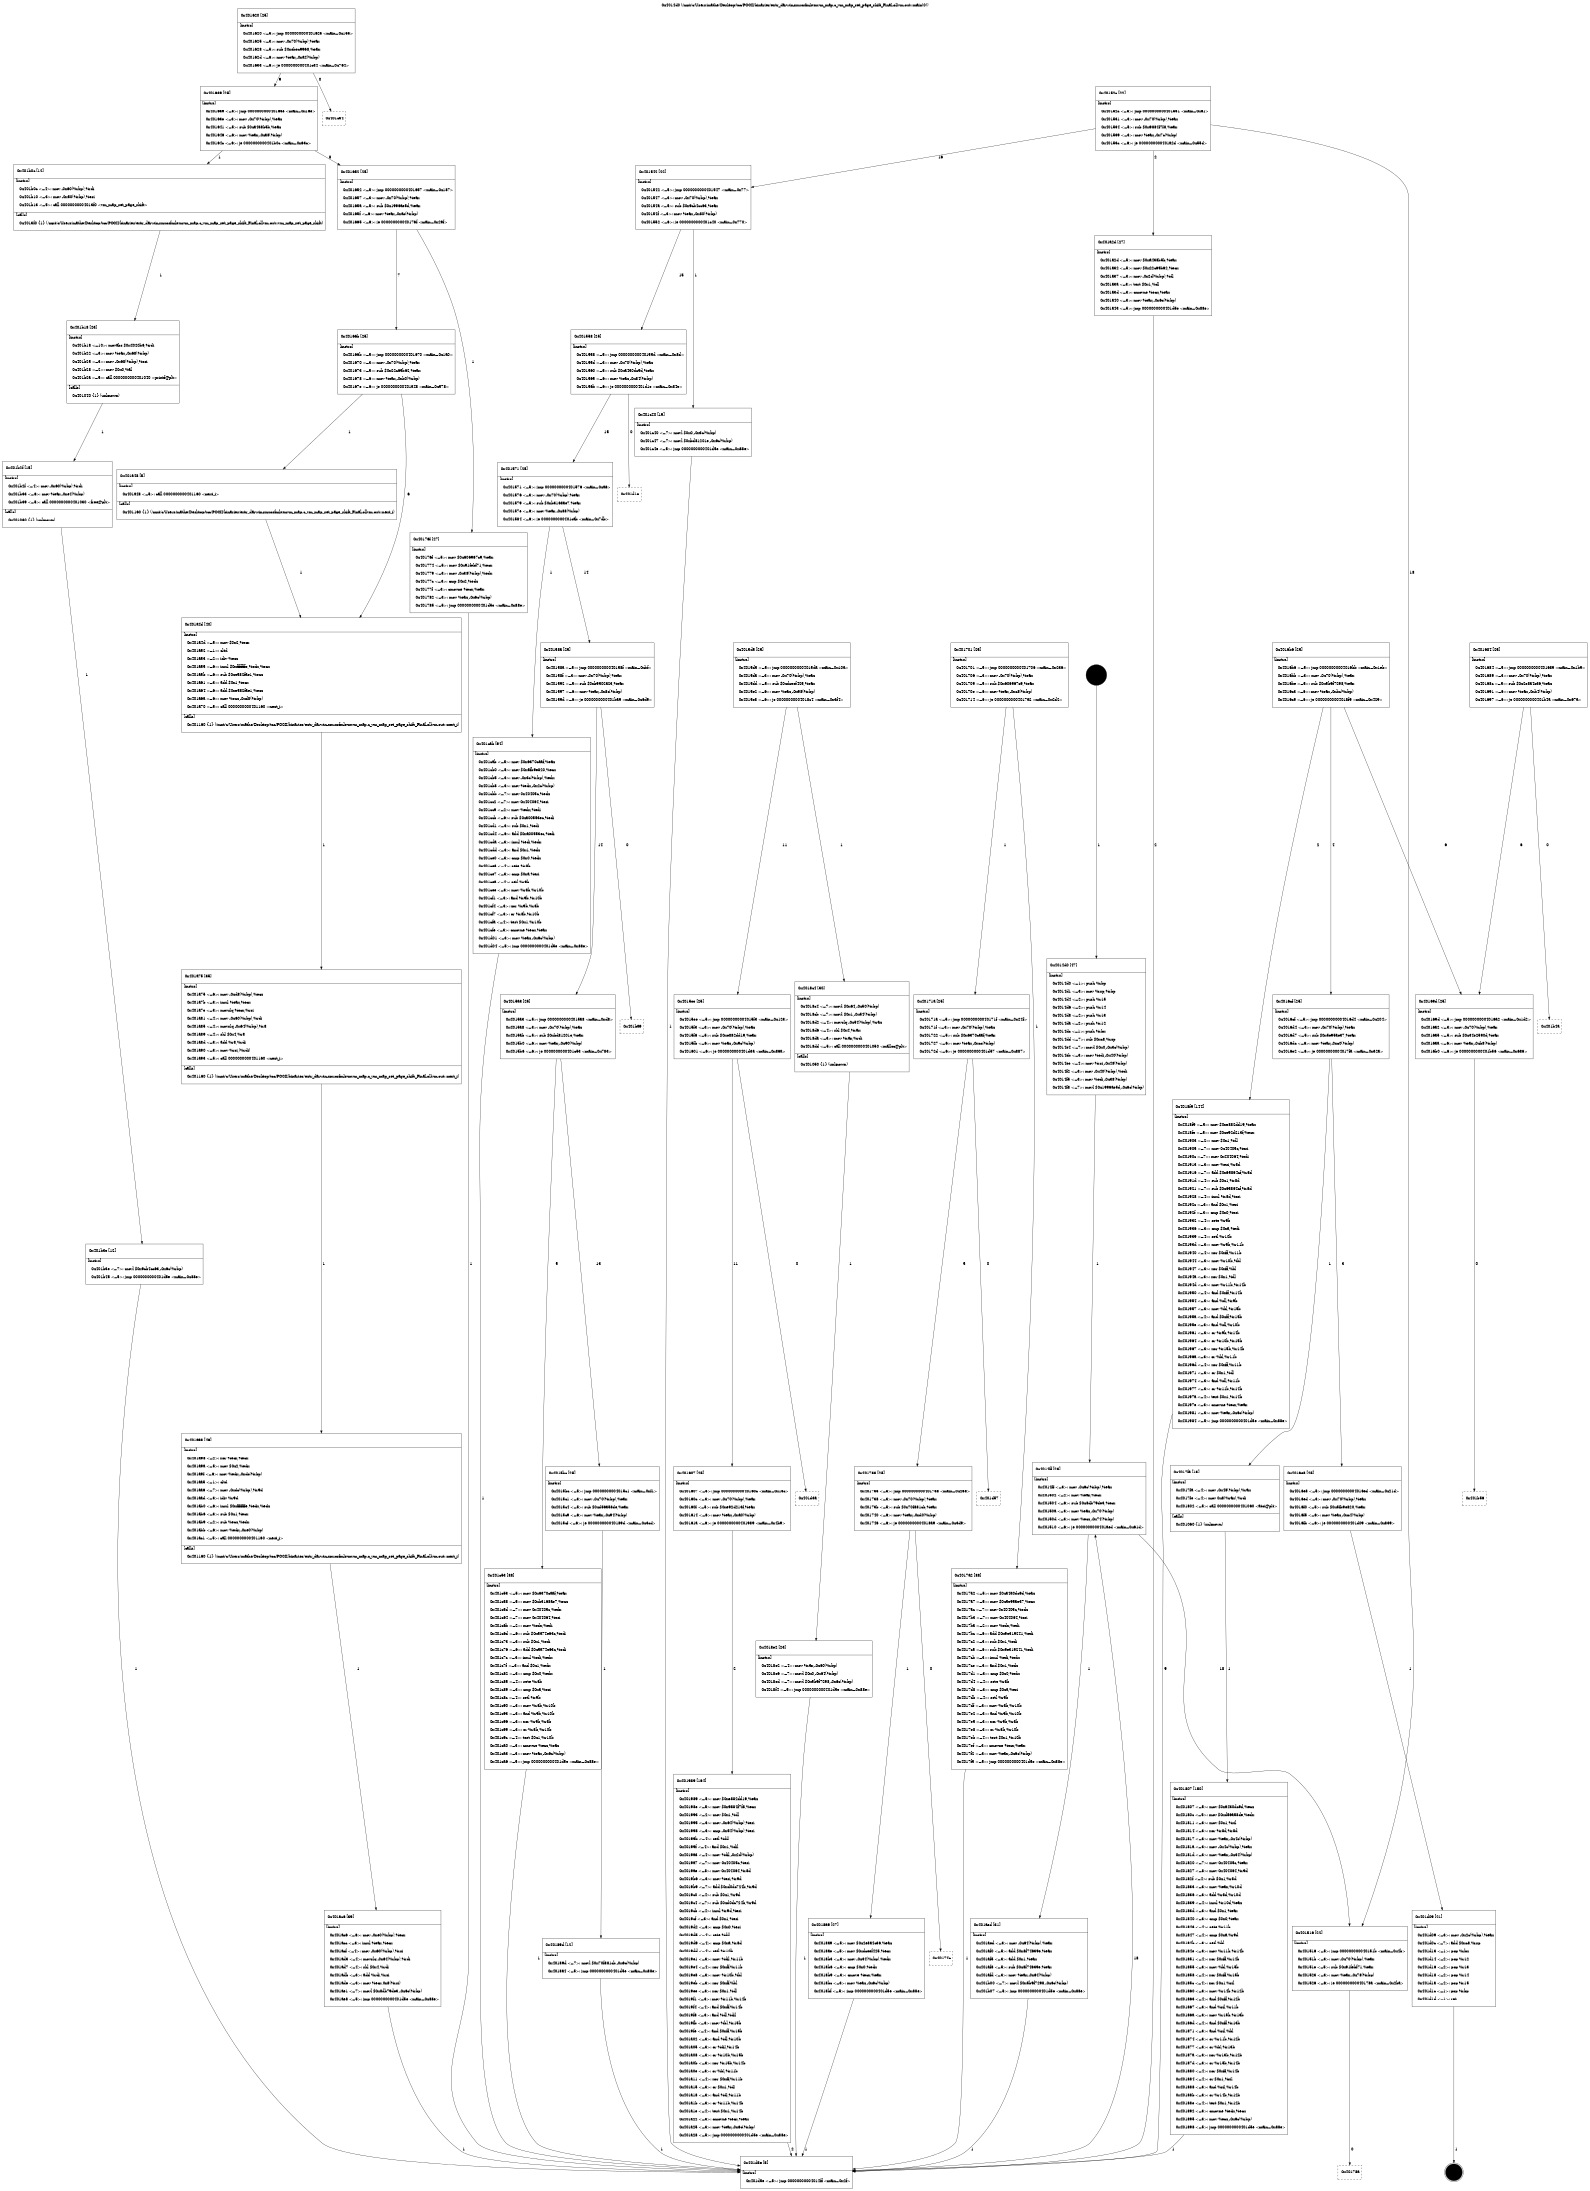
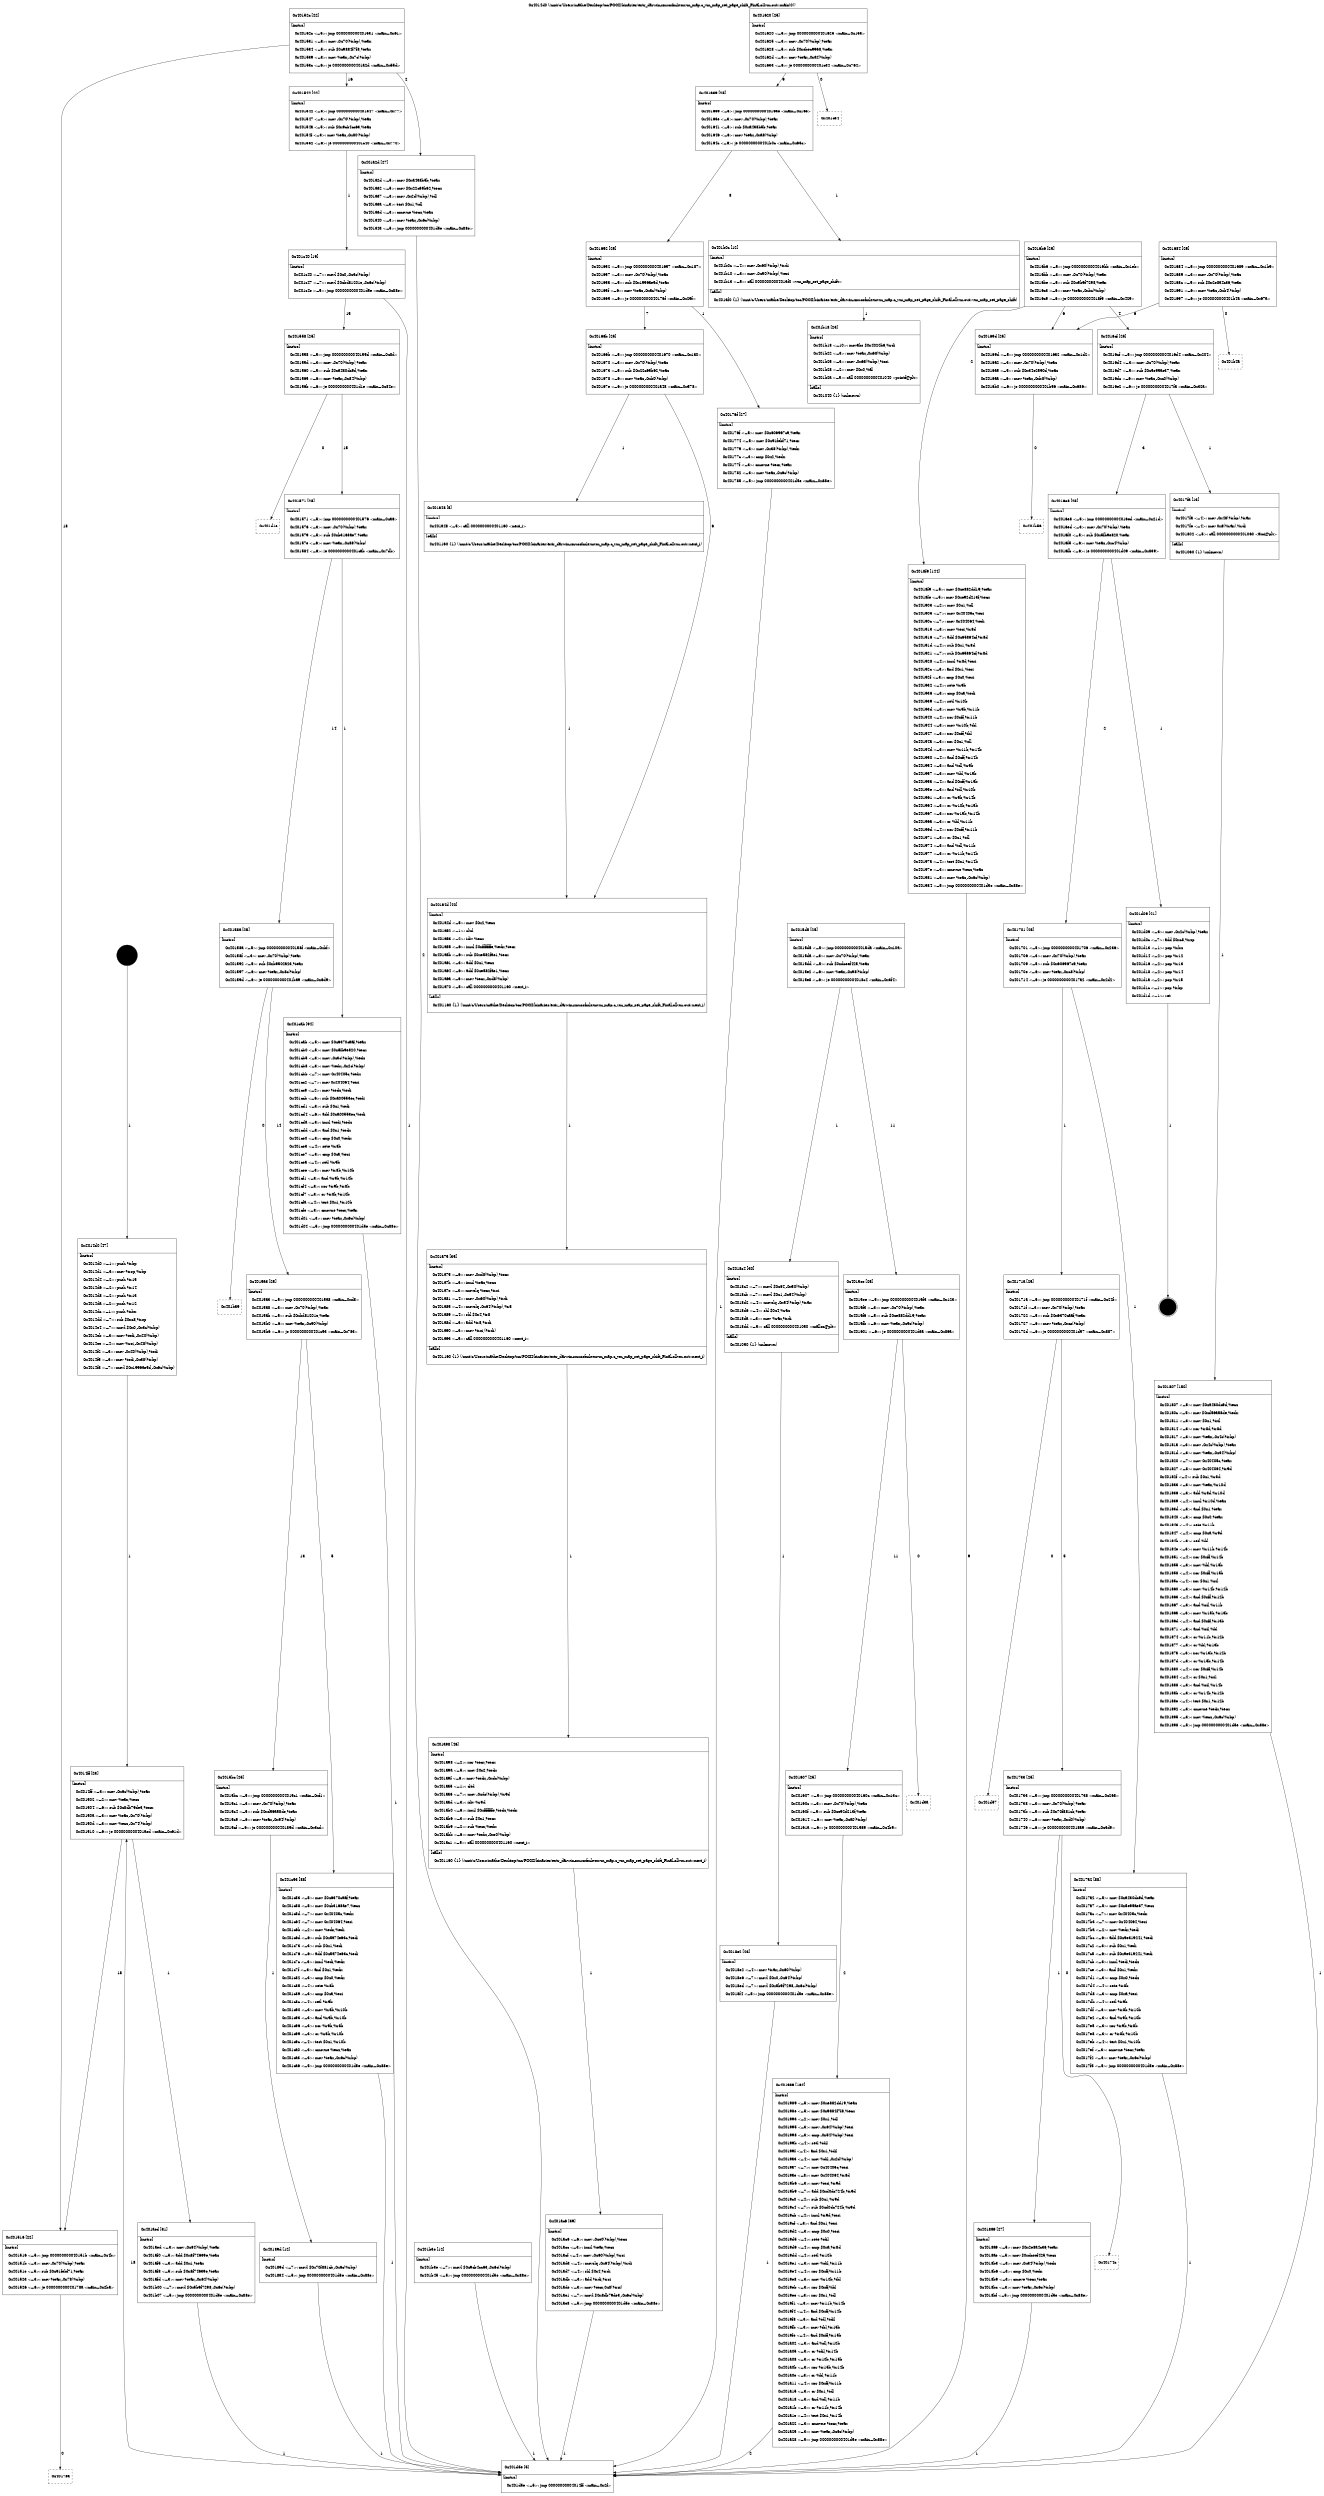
(661, 278) -> (345, 313)
(57, 494) -> none
none -> (1085, 740)
